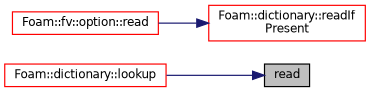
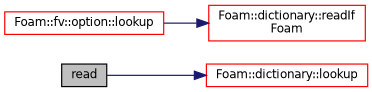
(85, 23) -> (84, 23)
(287, 23) -> (287, 23)
(209, 75) -> (151, 75)
